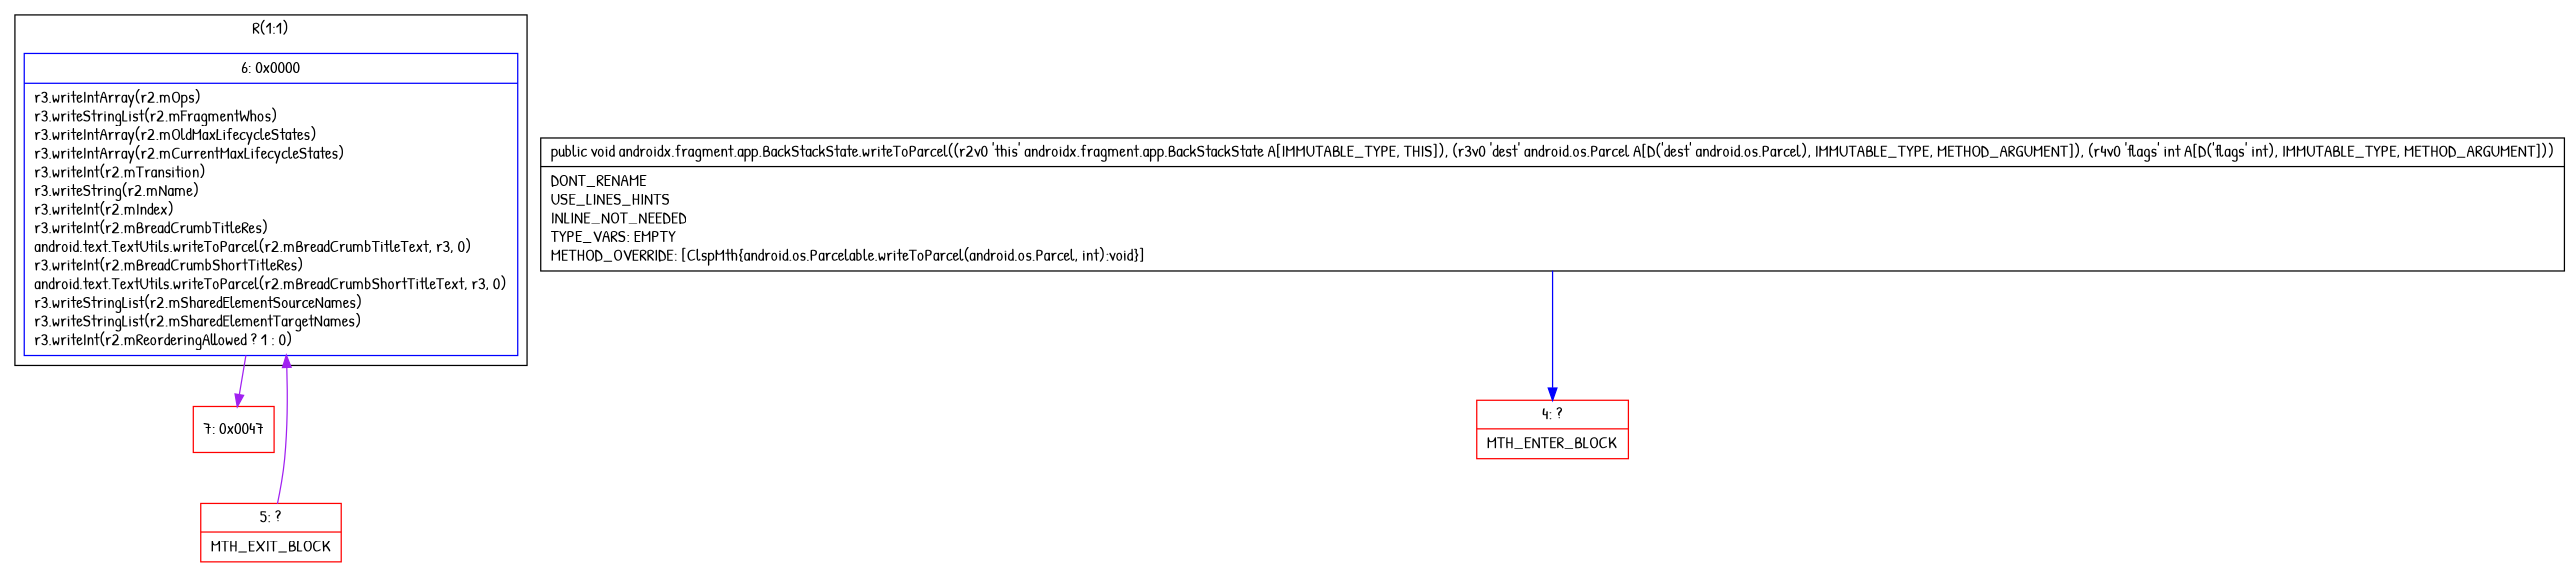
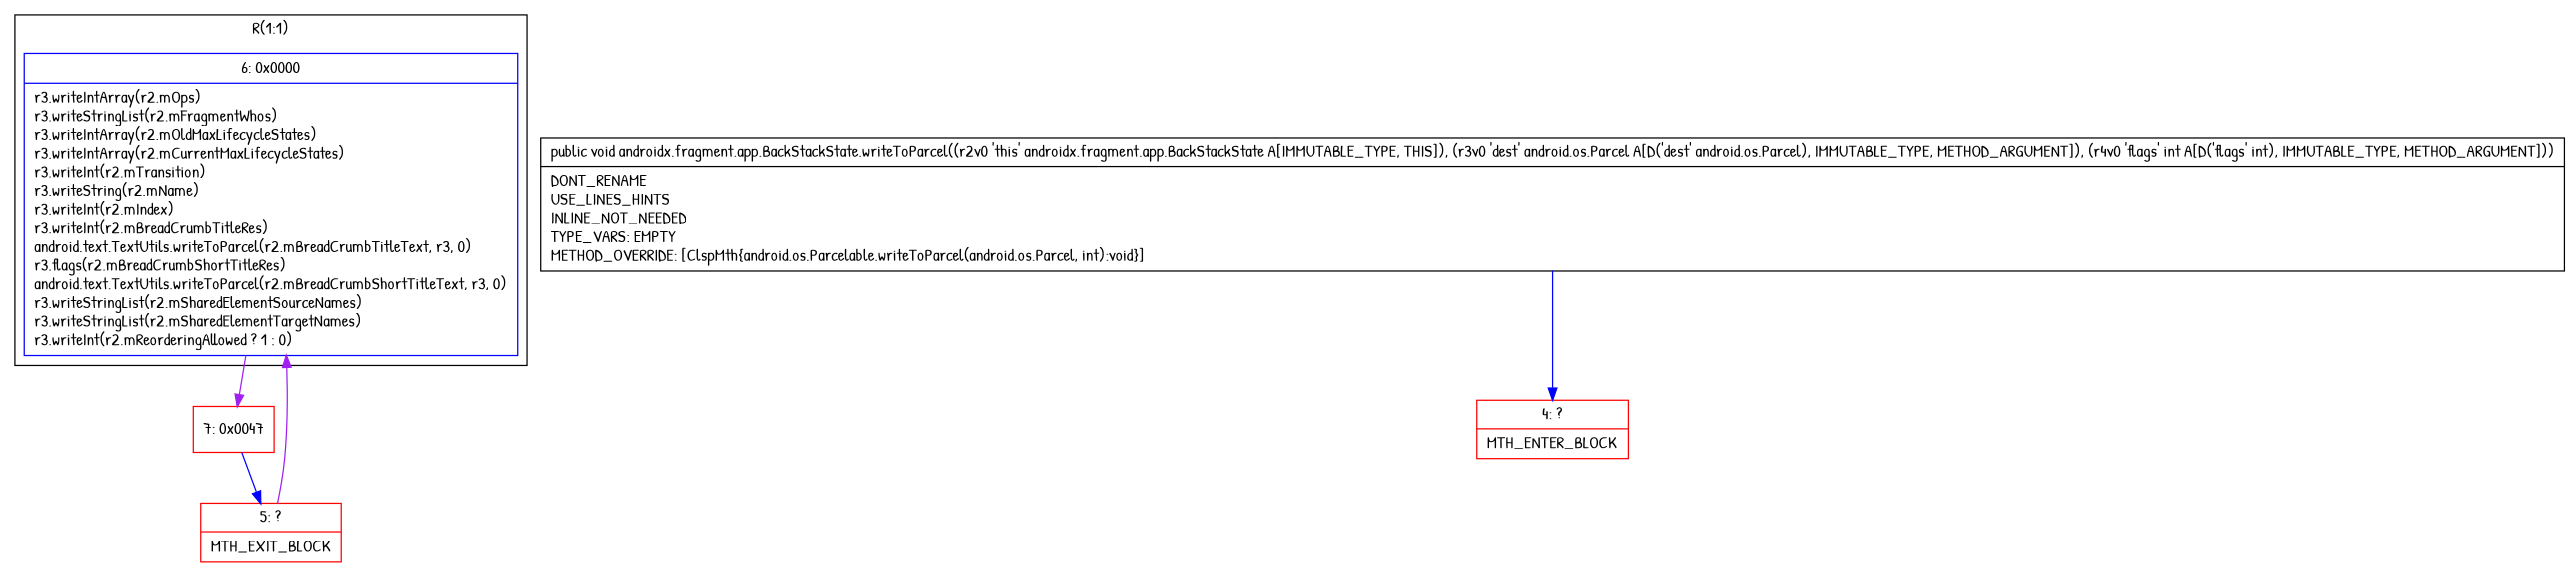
(169, 265) -> (160, 265)
none -> (249, 472)
